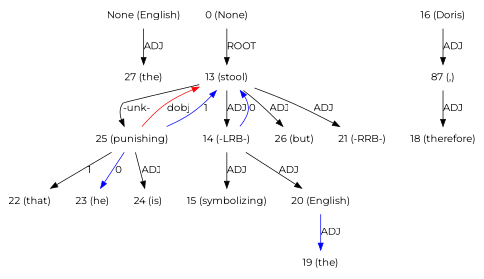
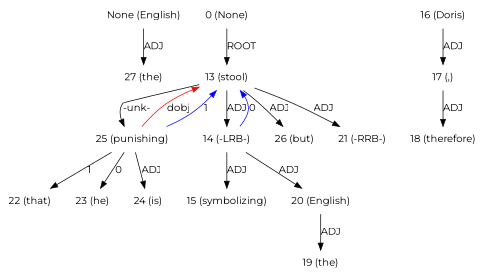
(443, 78) -> (443, 78)
(114, 167) -> (114, 167)
(321, 229) -> (321, 229)
